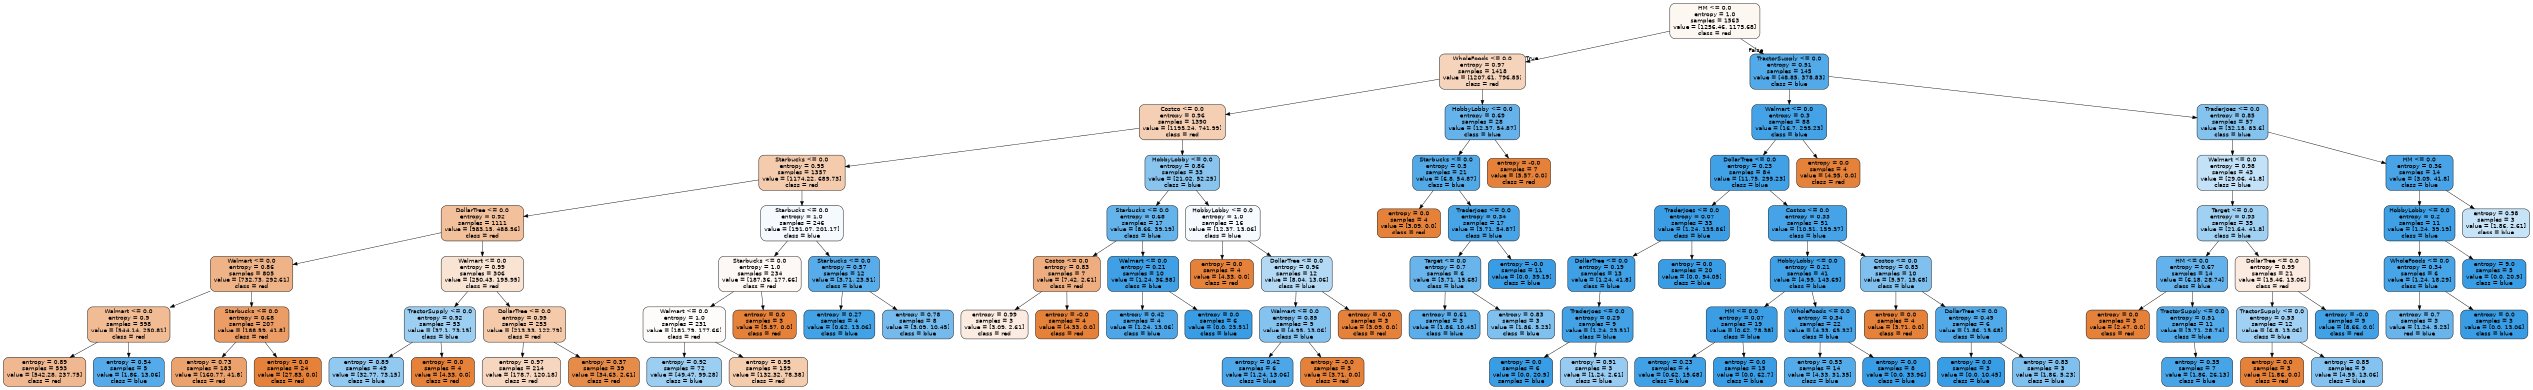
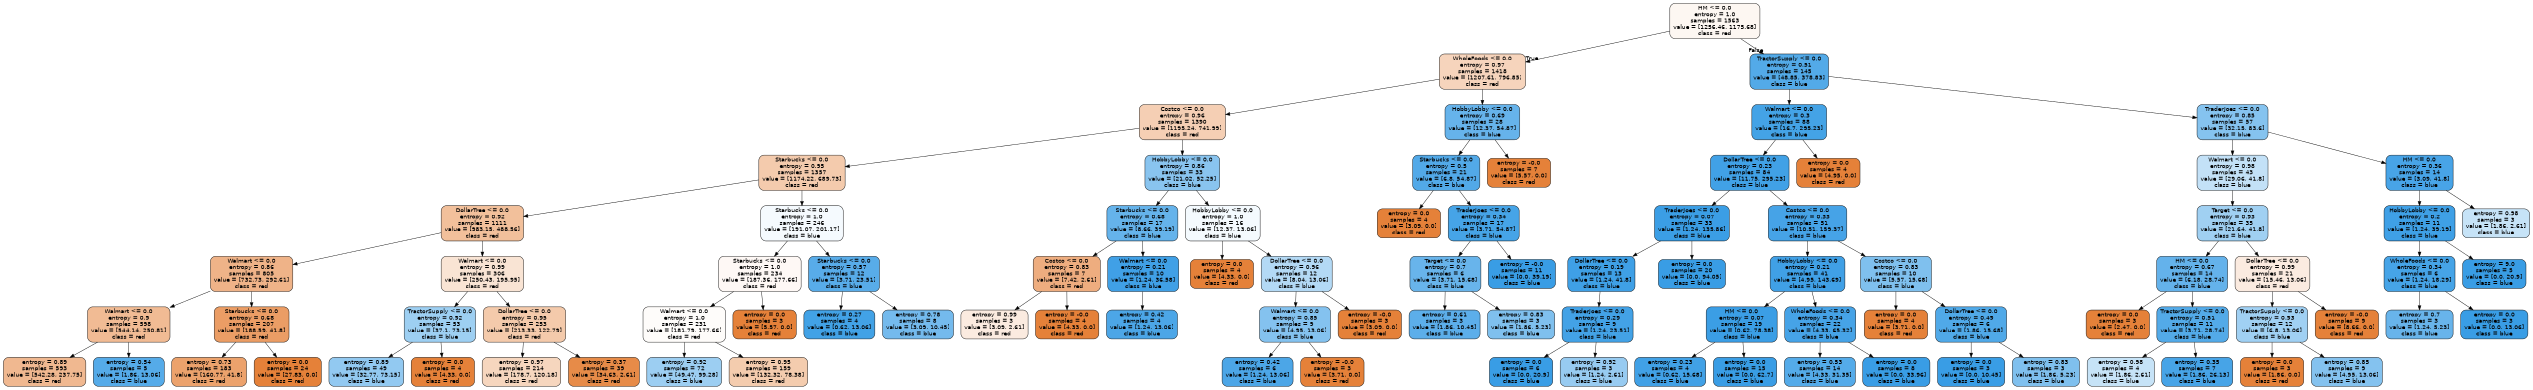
(1218, 324) -> none
(2347, 324) -> (2347, 324)
(2420, 324) -> (2420, 324)
(1521, 372) -> (1521, 372)
(1594, 372) -> (1594, 372)
none -> (2121, 372)
